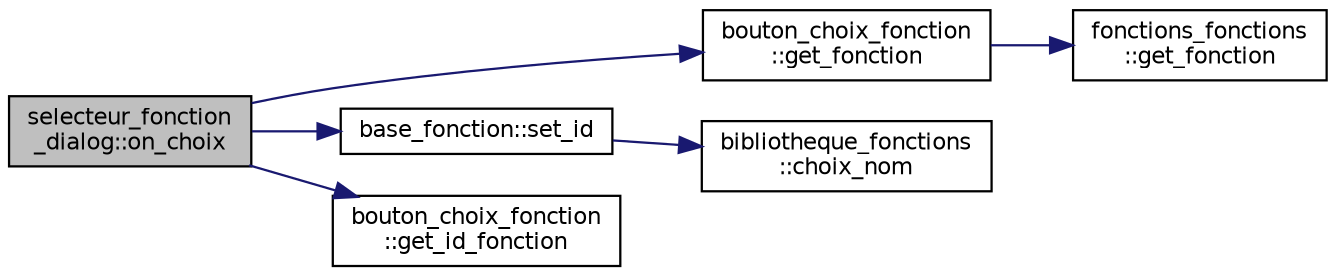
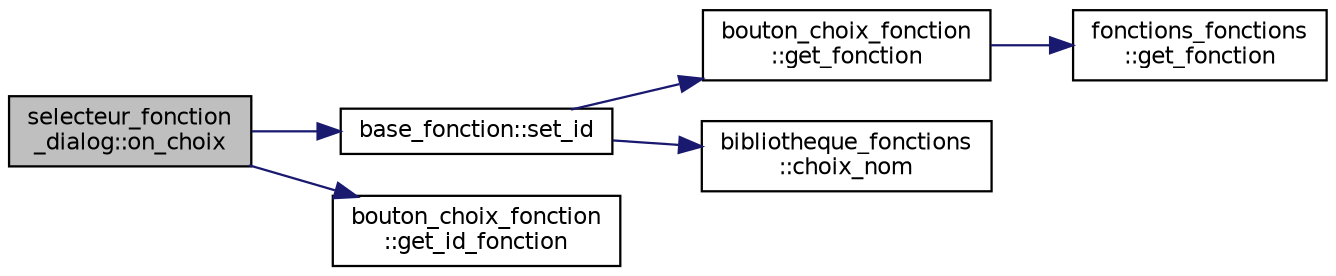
(465, 72) -> (625, 97)
